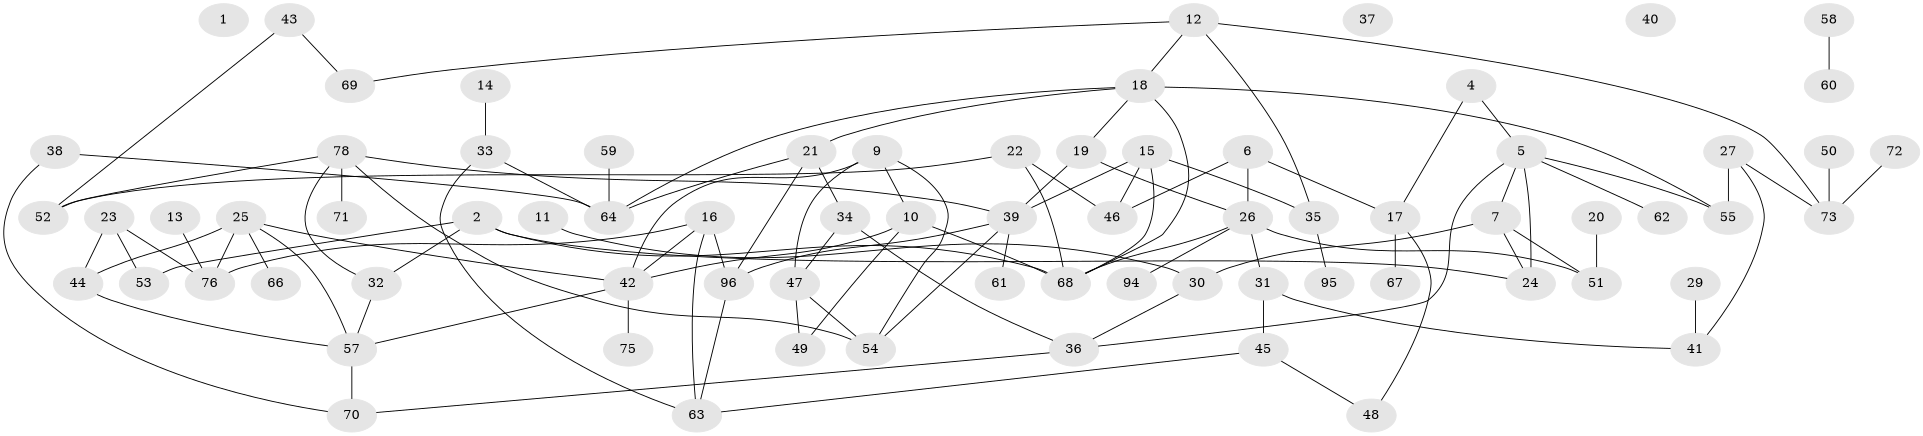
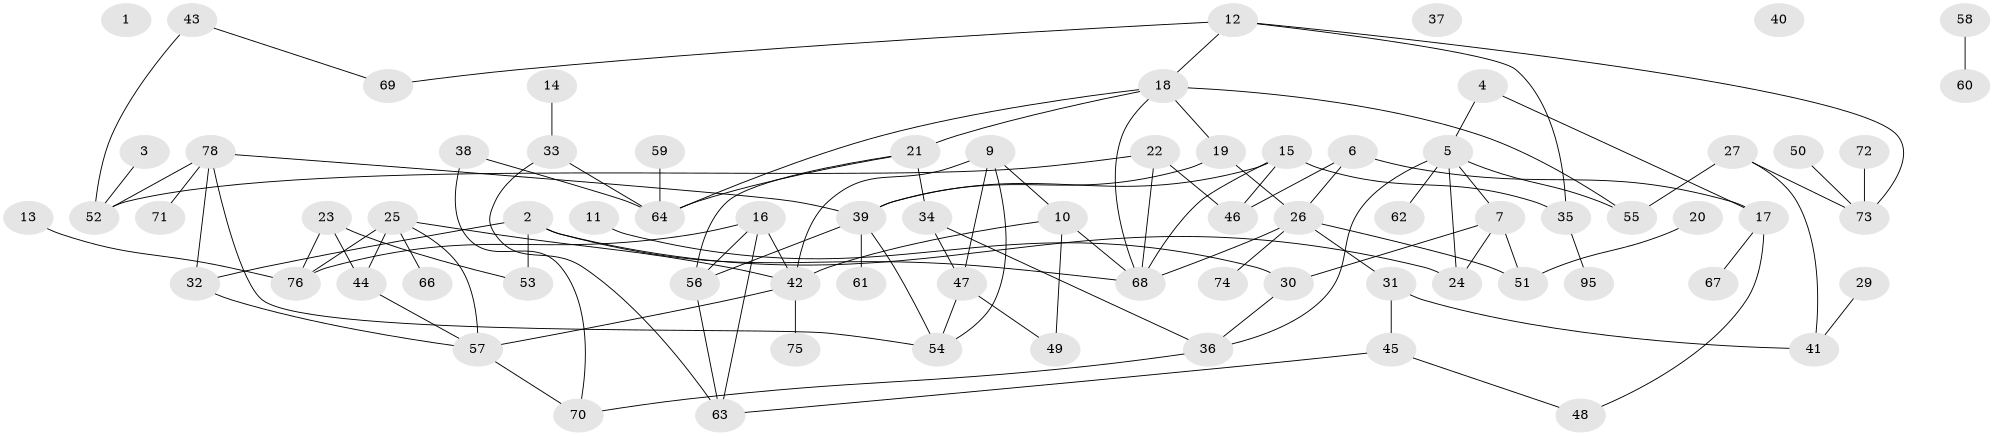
none -> (145, 152)
(729, 284) -> (695, 284)
(1132, 284) -> (1223, 284)
